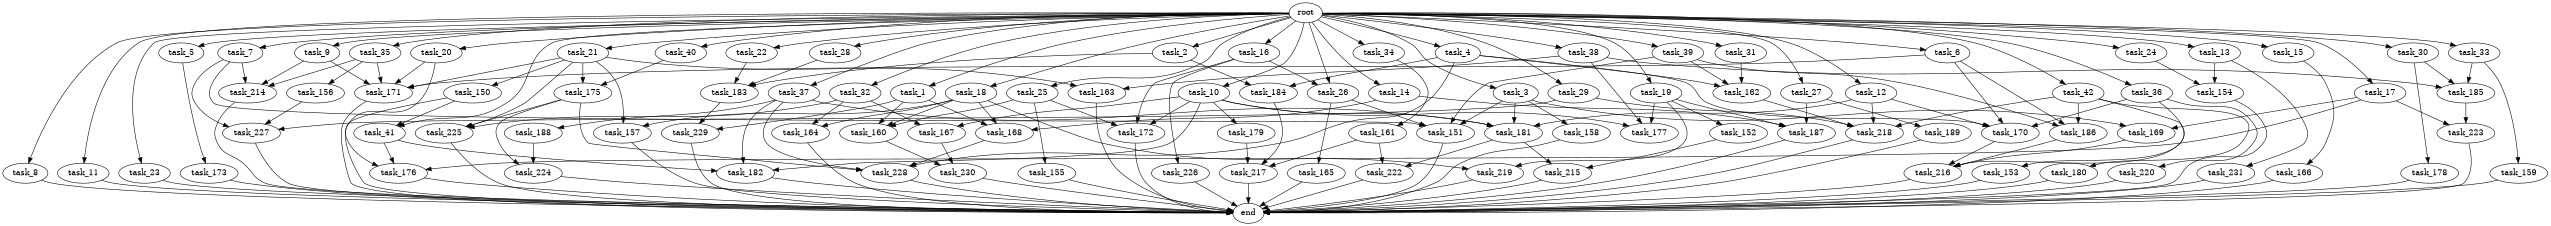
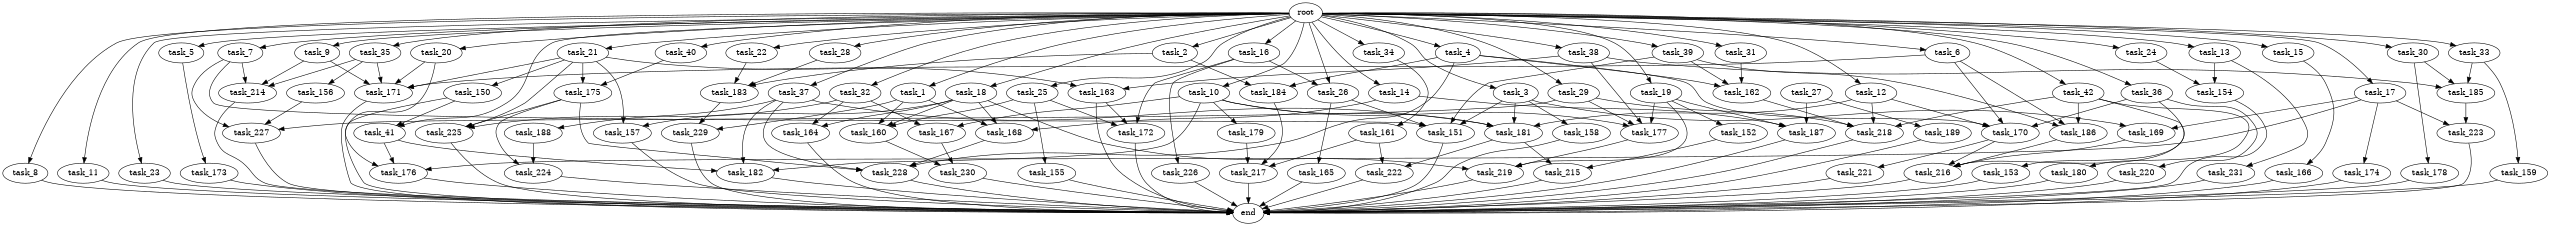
(1571, 21) -> none
(1176, 110) -> (1114, 111)
none -> (1609, 112)
none -> (1575, 153)
none -> (1855, 173)
none -> (2362, 173)
